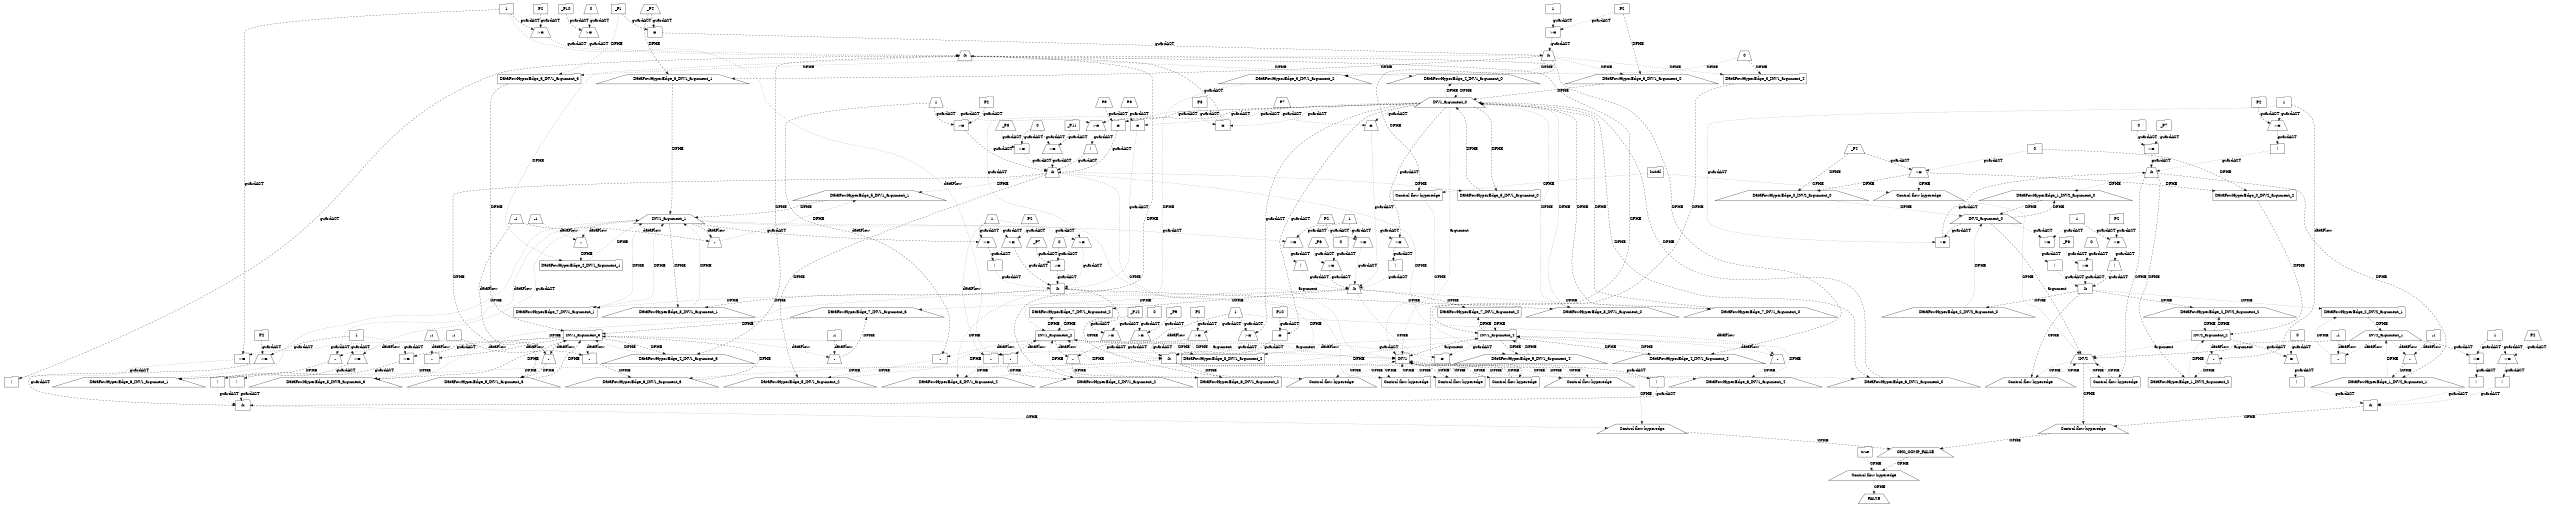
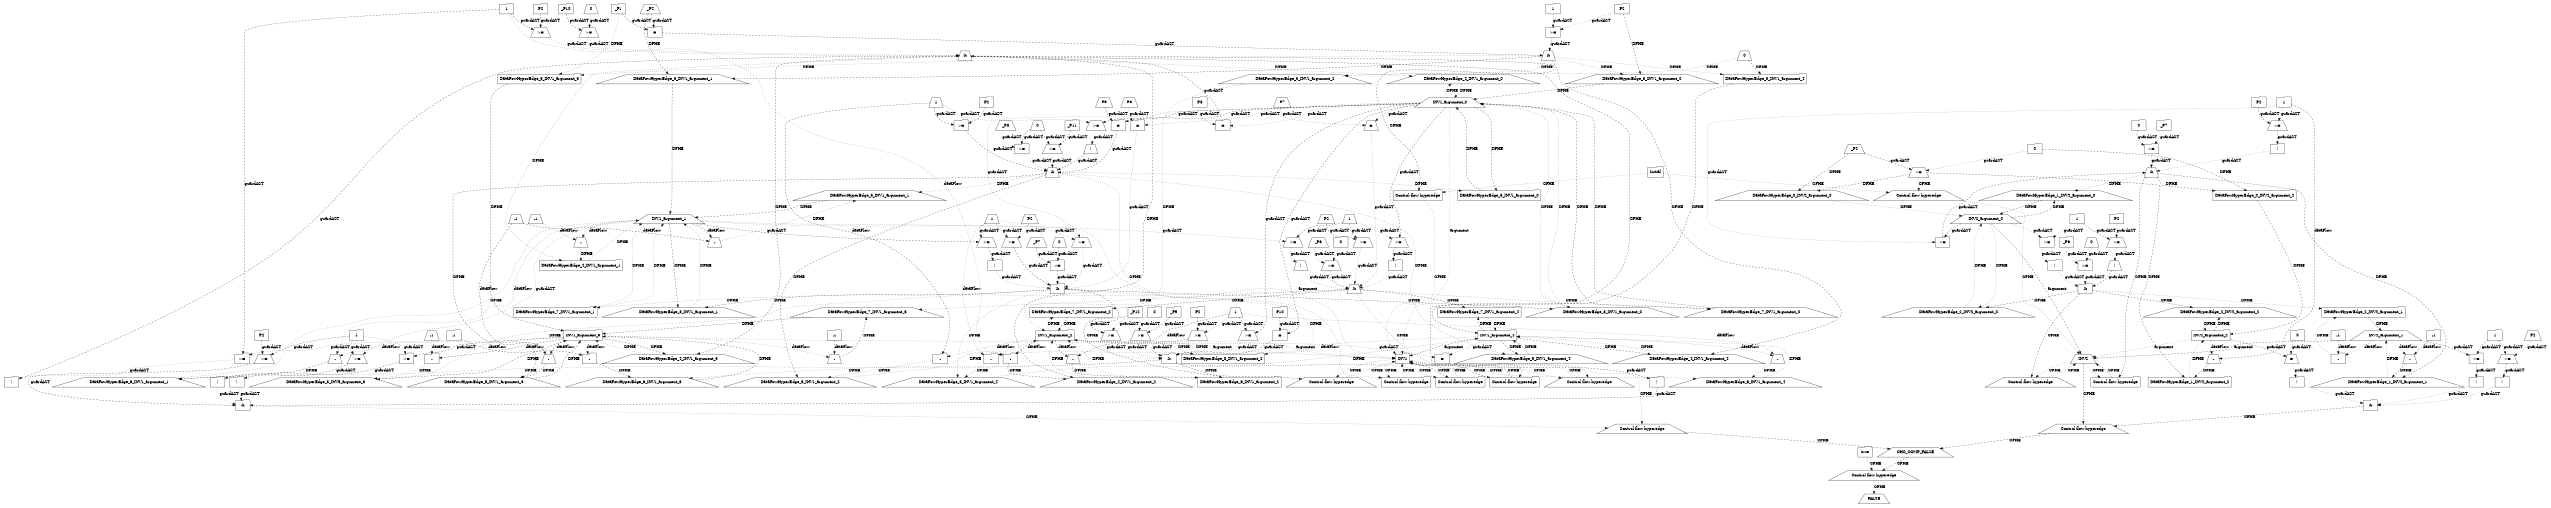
none -> (1996, 268)
(1904, 382) -> none
